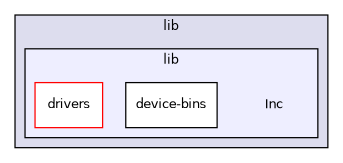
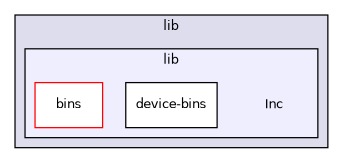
(69, 105) -> (69, 105)
